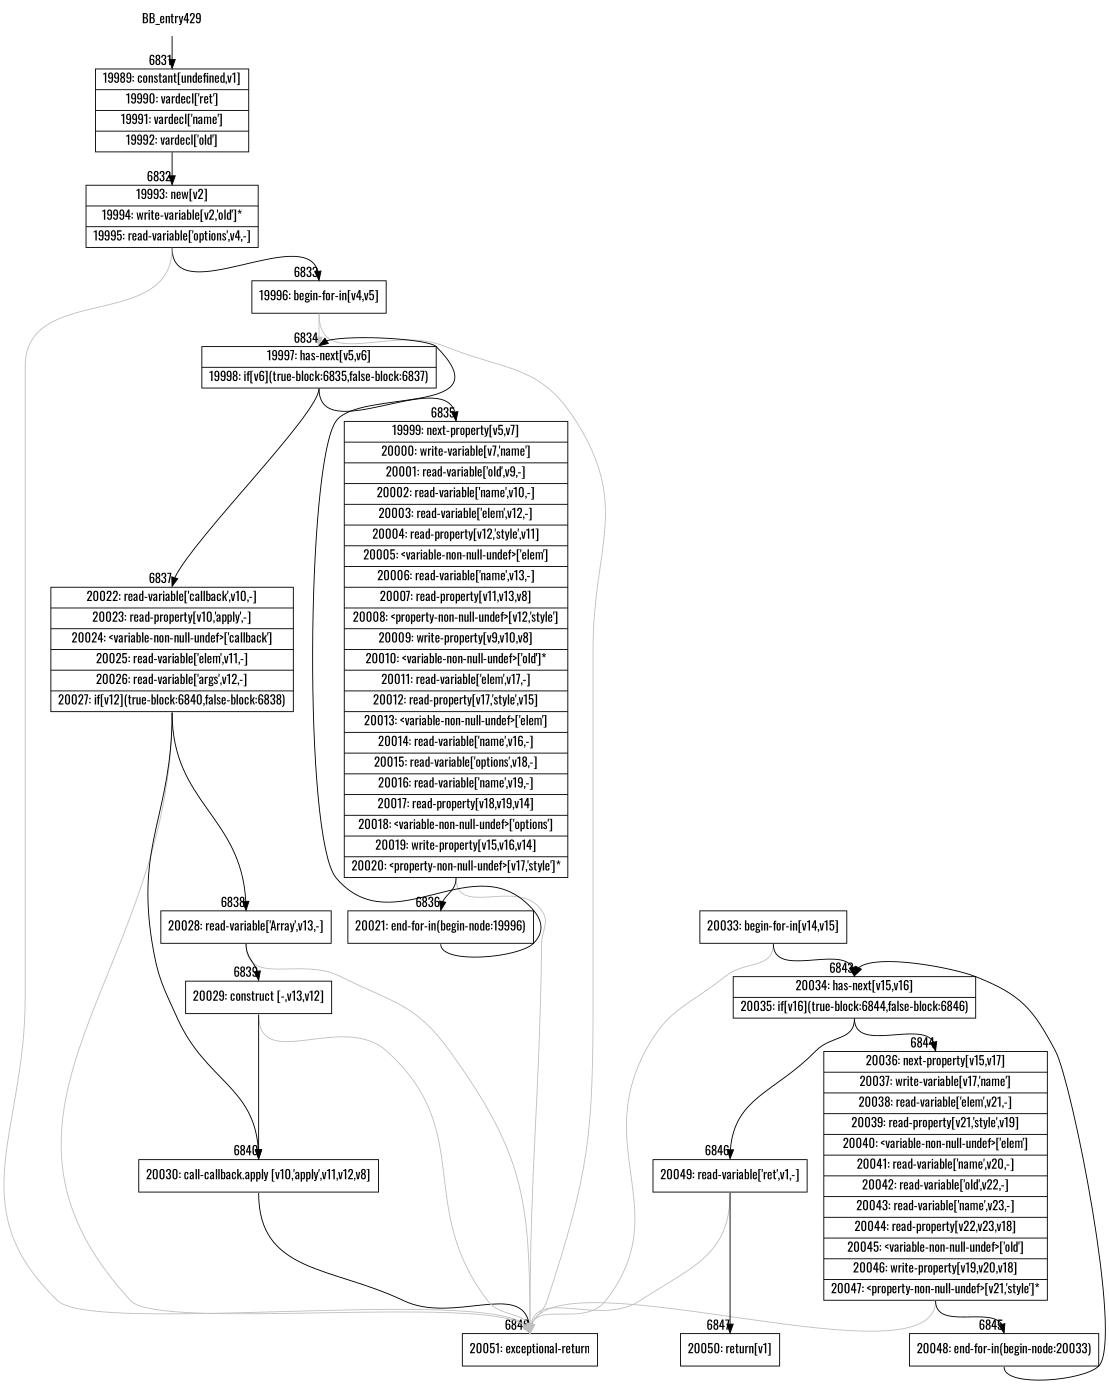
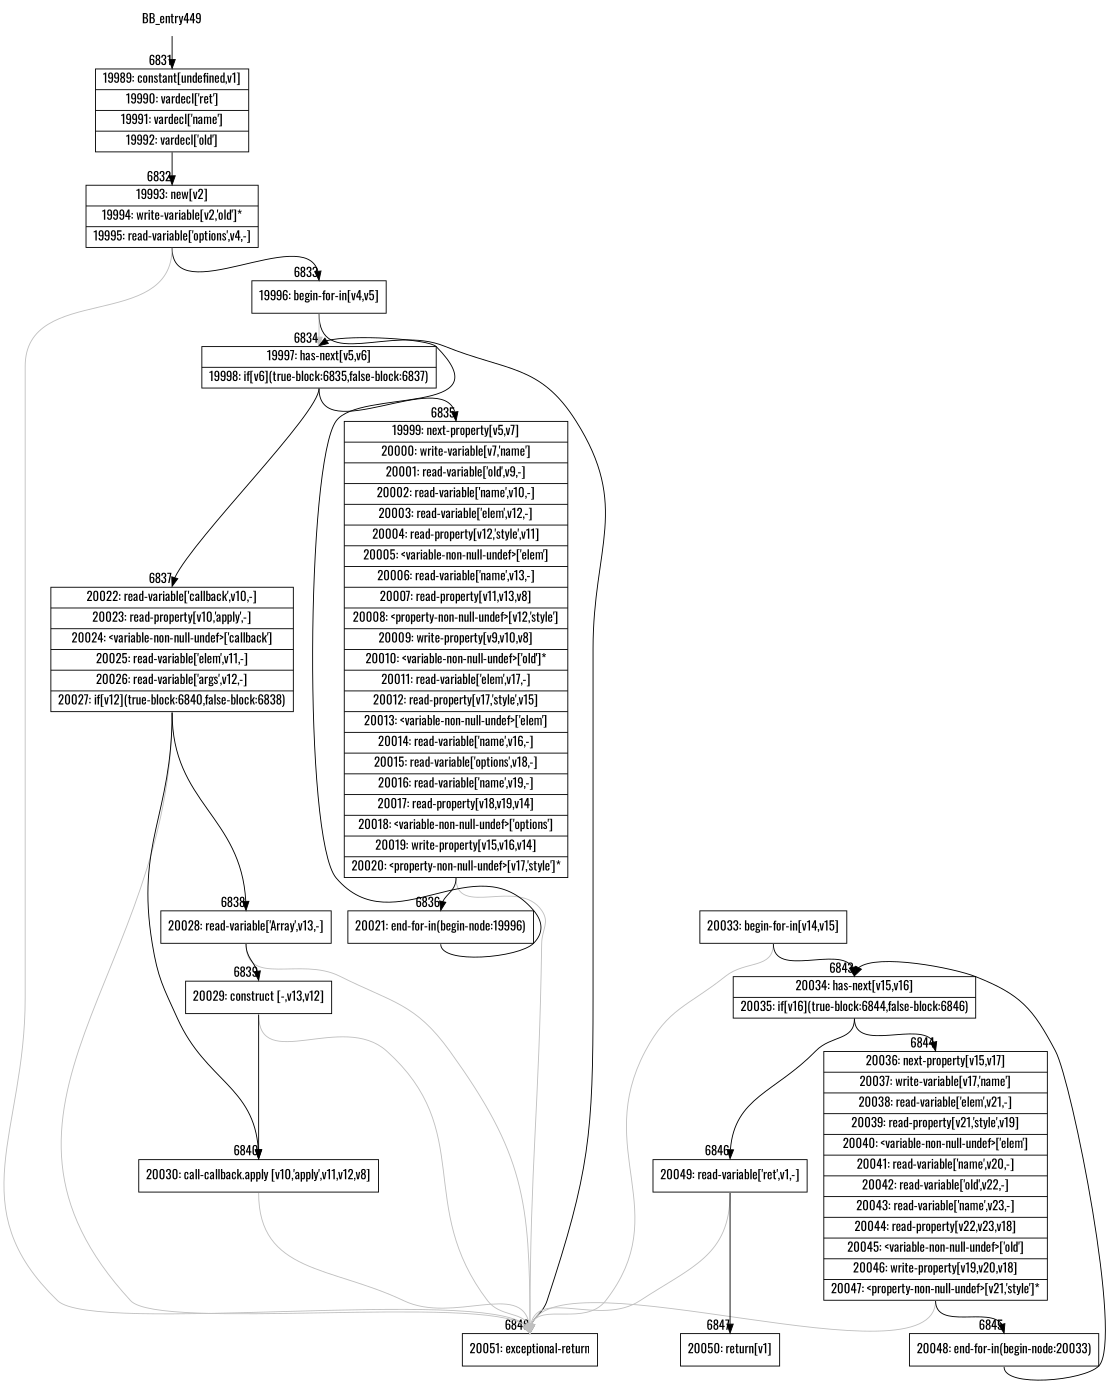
(172, 20) -> (172, 20)
(593, 724) -> (593, 724)
(376, 1289) -> (376, 1289)
